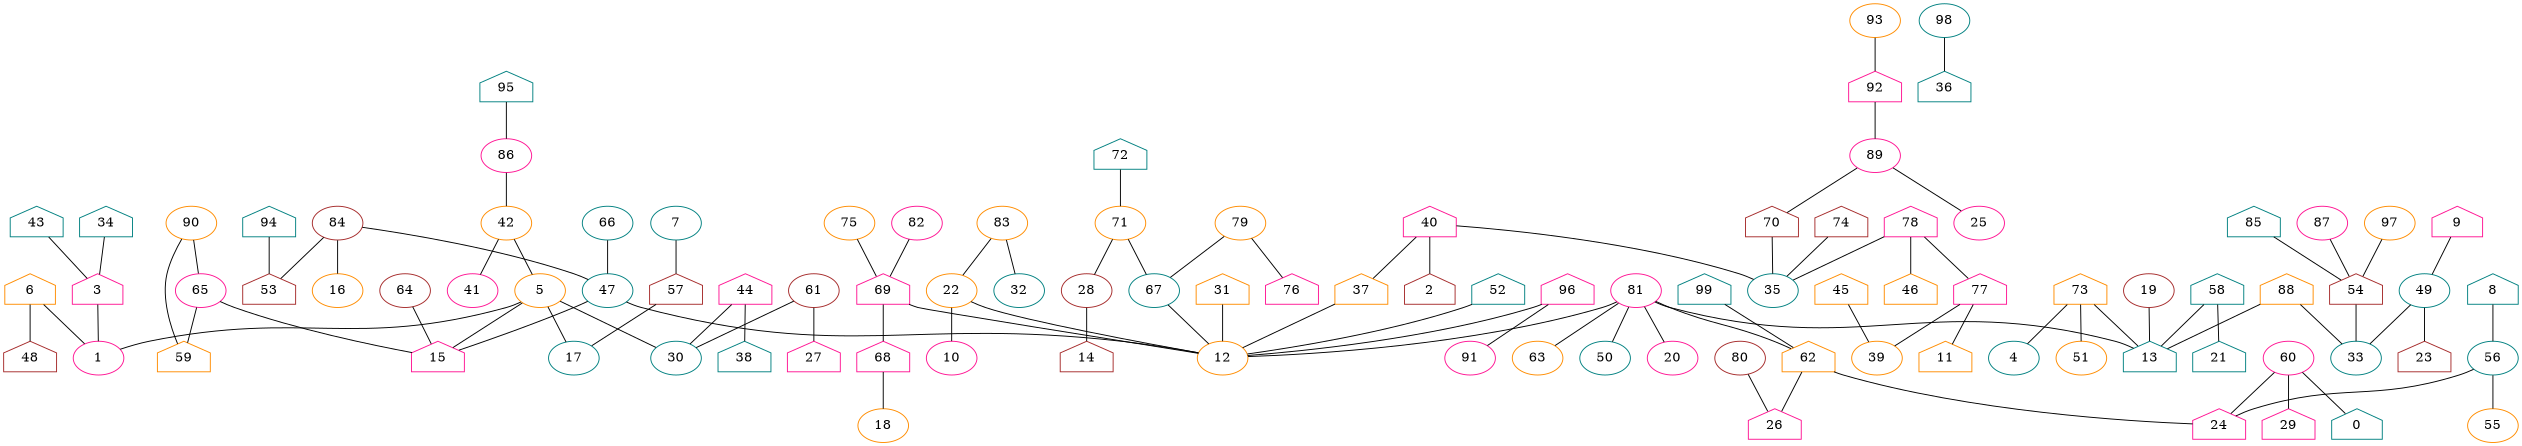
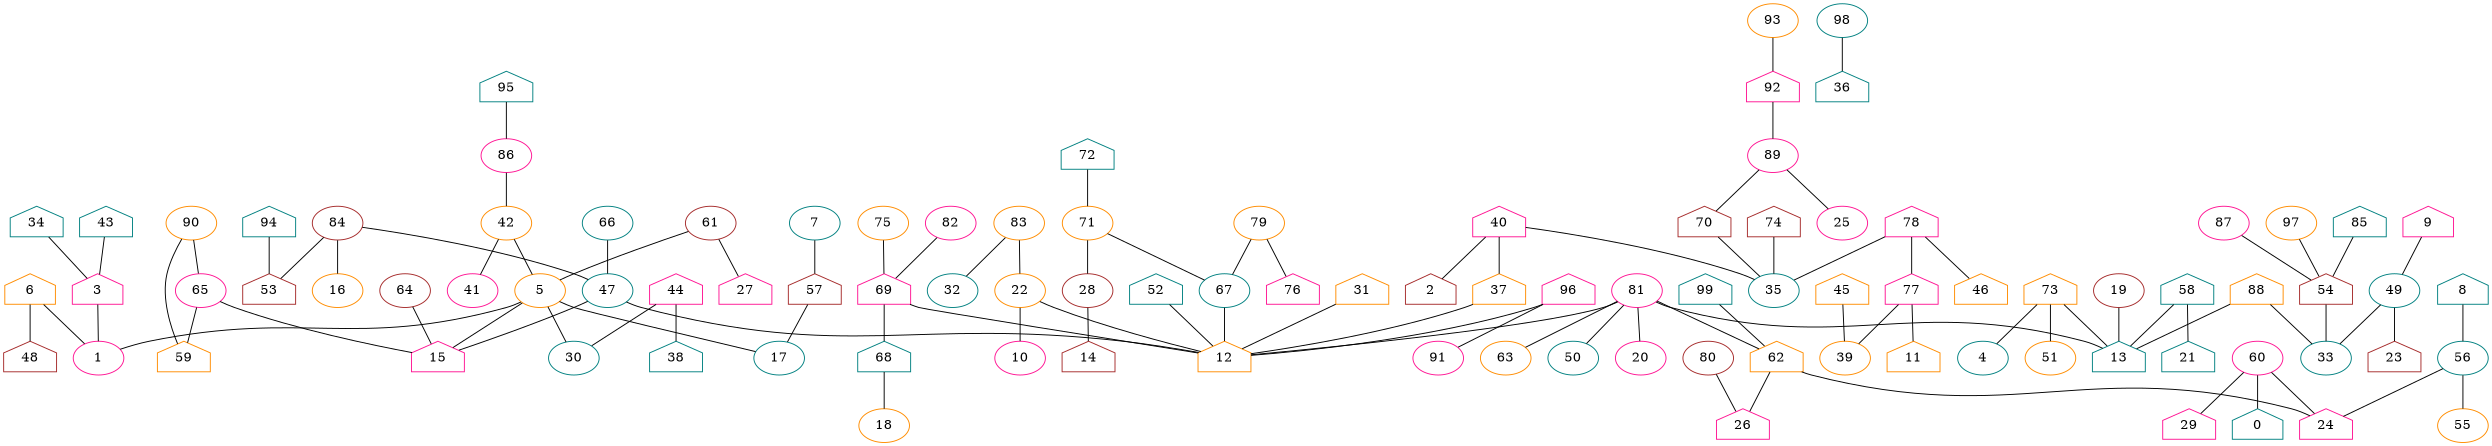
(752, 321) -> (624, 254)
(883, 358) -> (884, 358)
(1223, 358) -> (1224, 358)
